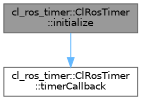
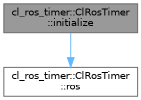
(71, 82) -> (71, 82)
